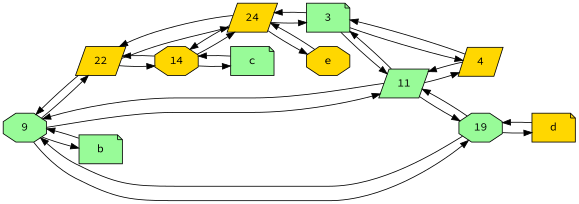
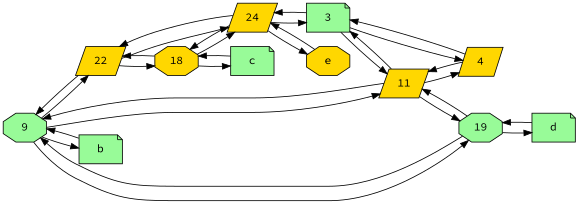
(177, 61) -> (177, 61)
(404, 83) -> (404, 83)
(554, 128) -> (554, 128)
